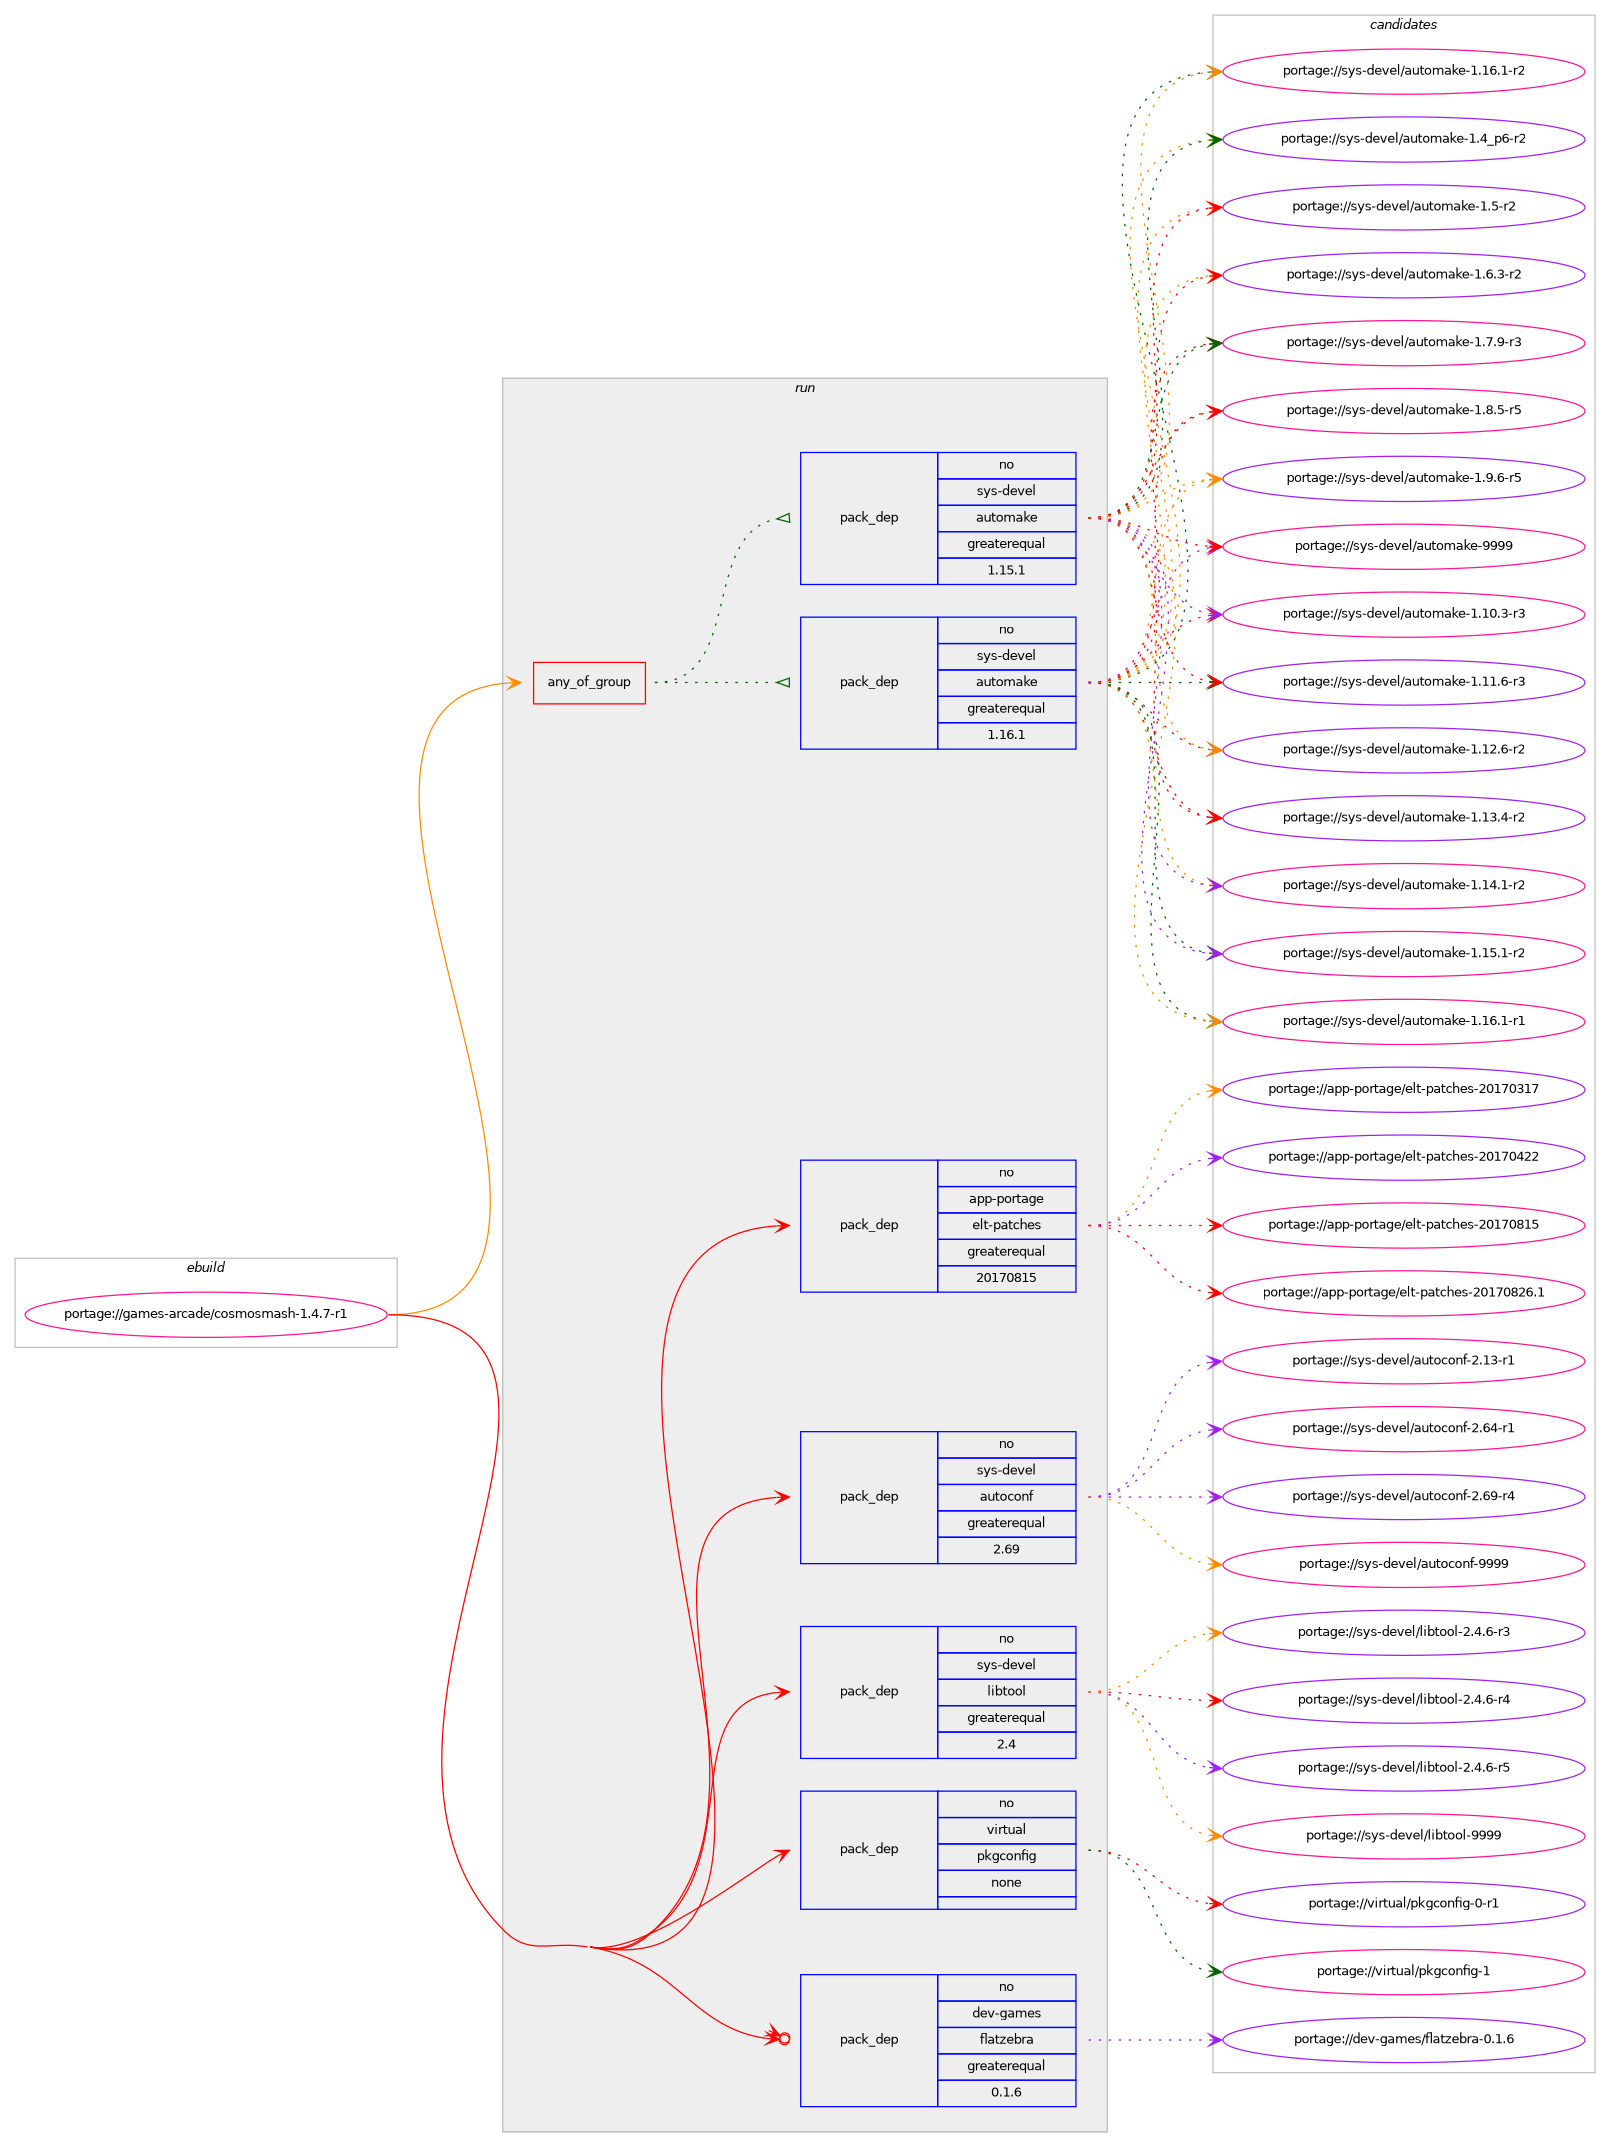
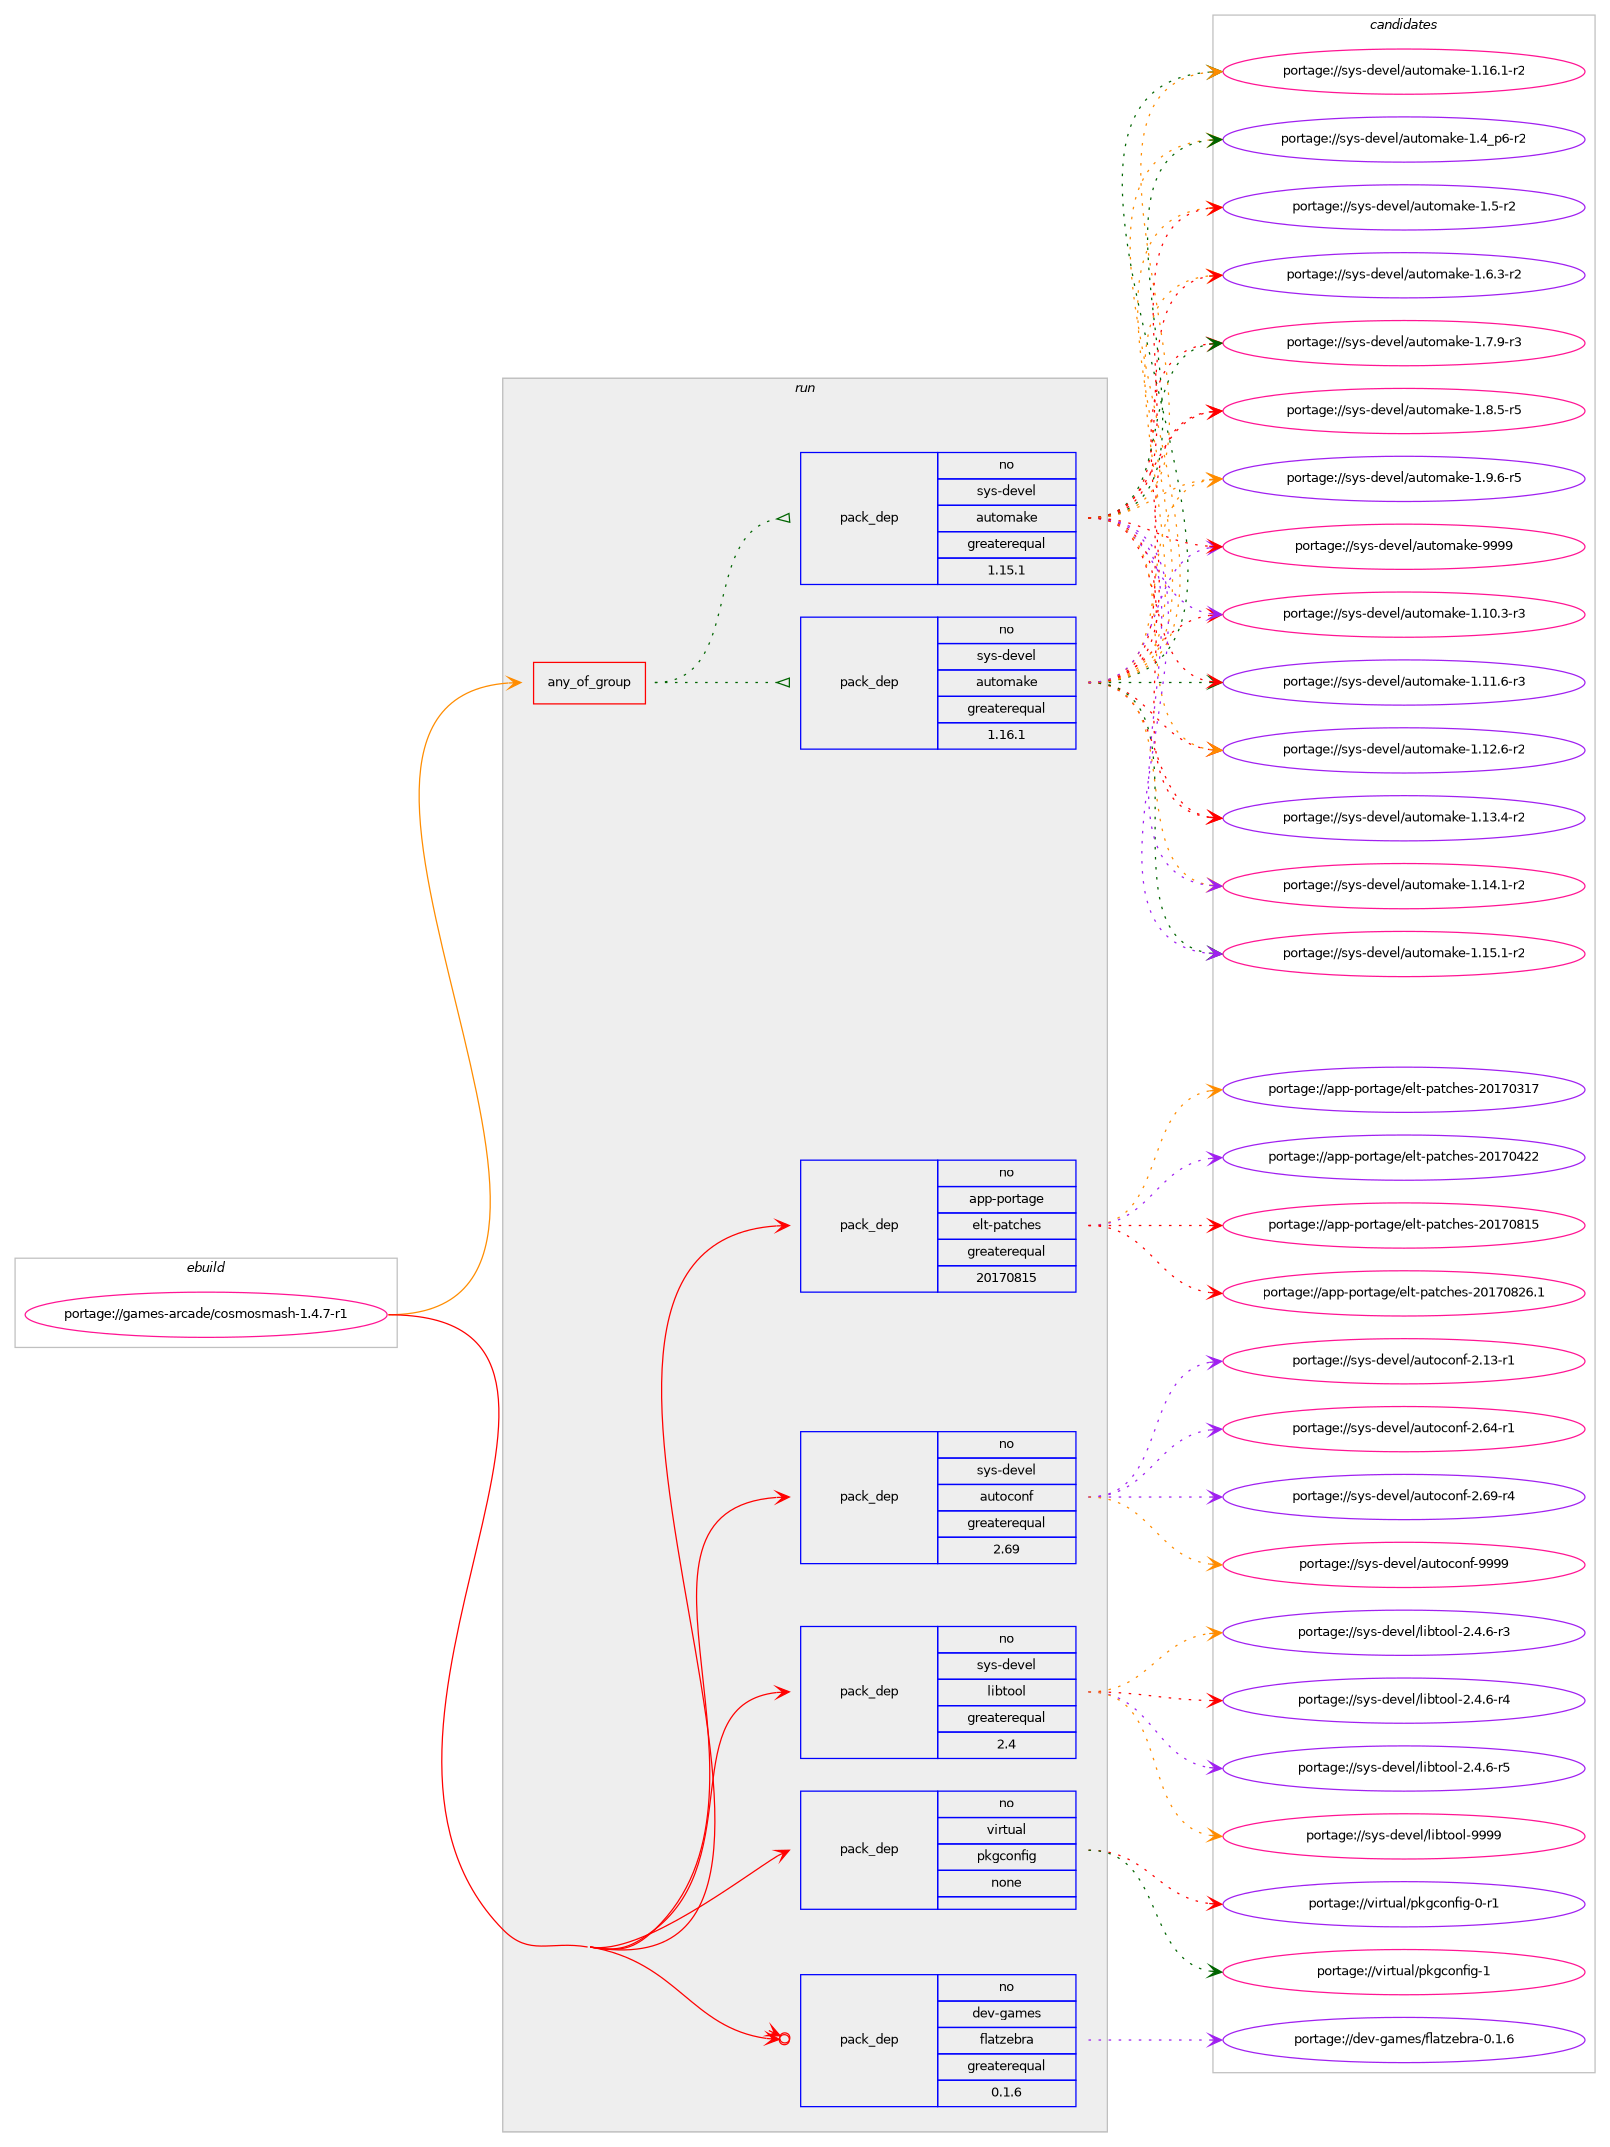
(1404, 1022) -> none
